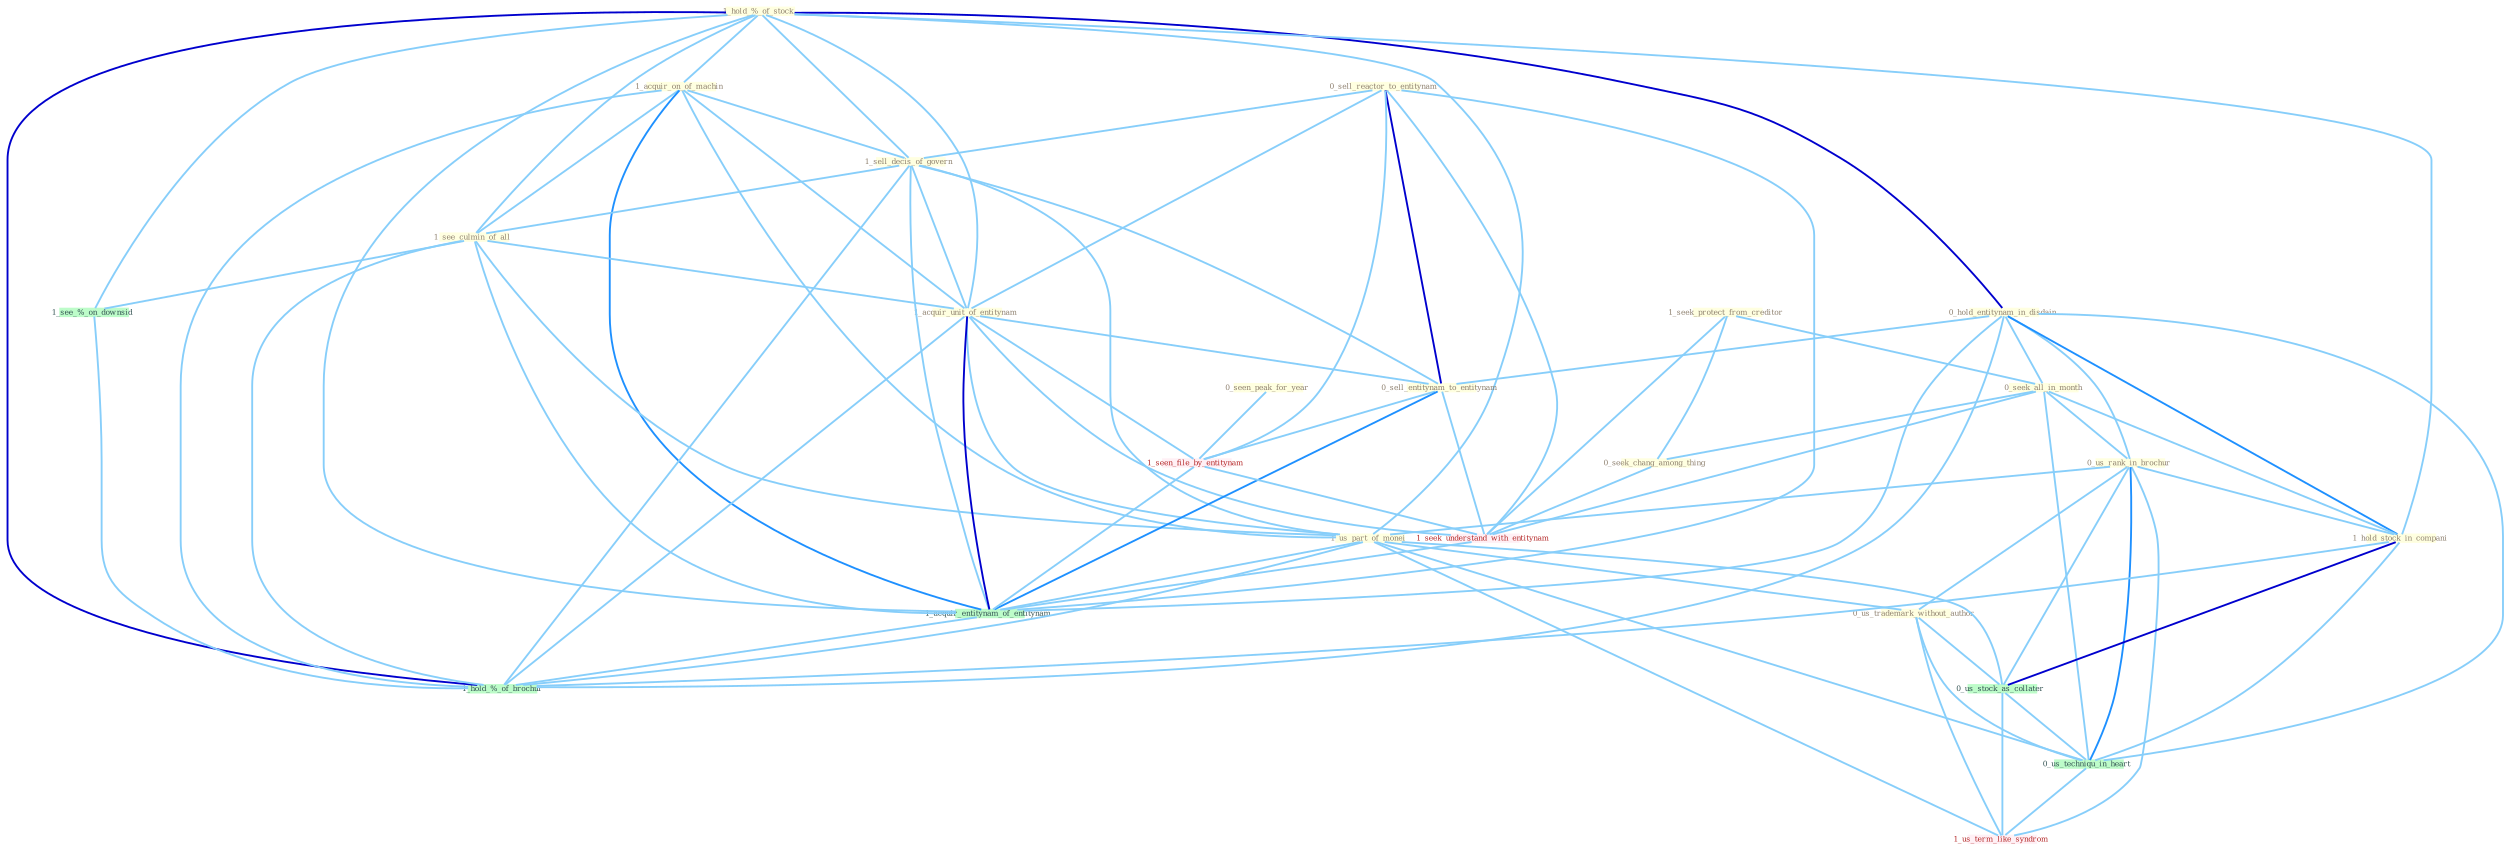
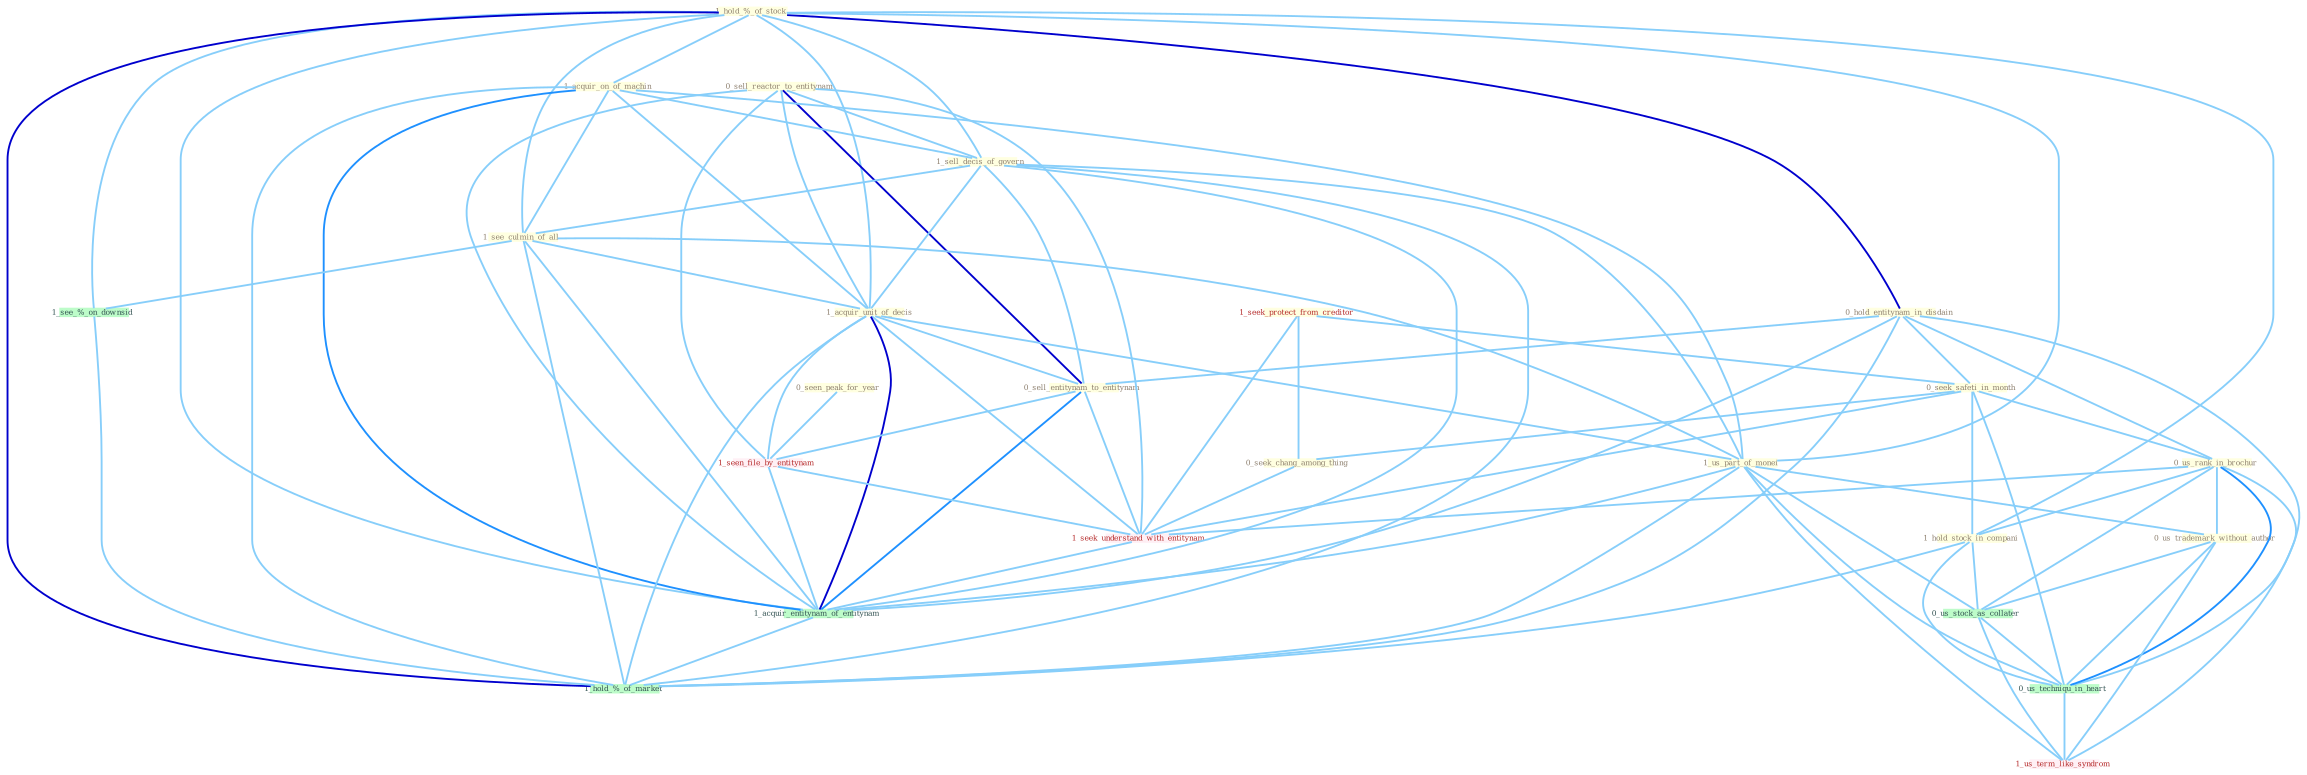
(967, 312) -> (869, 312)
(1728, 312) -> (1299, 312)
(2044, 388) -> (1972, 388)
(2203, 425) -> none
(1714, 504) -> (1653, 502)
(2202, 614) -> (1975, 576)
(502, 689) -> (625, 689)
